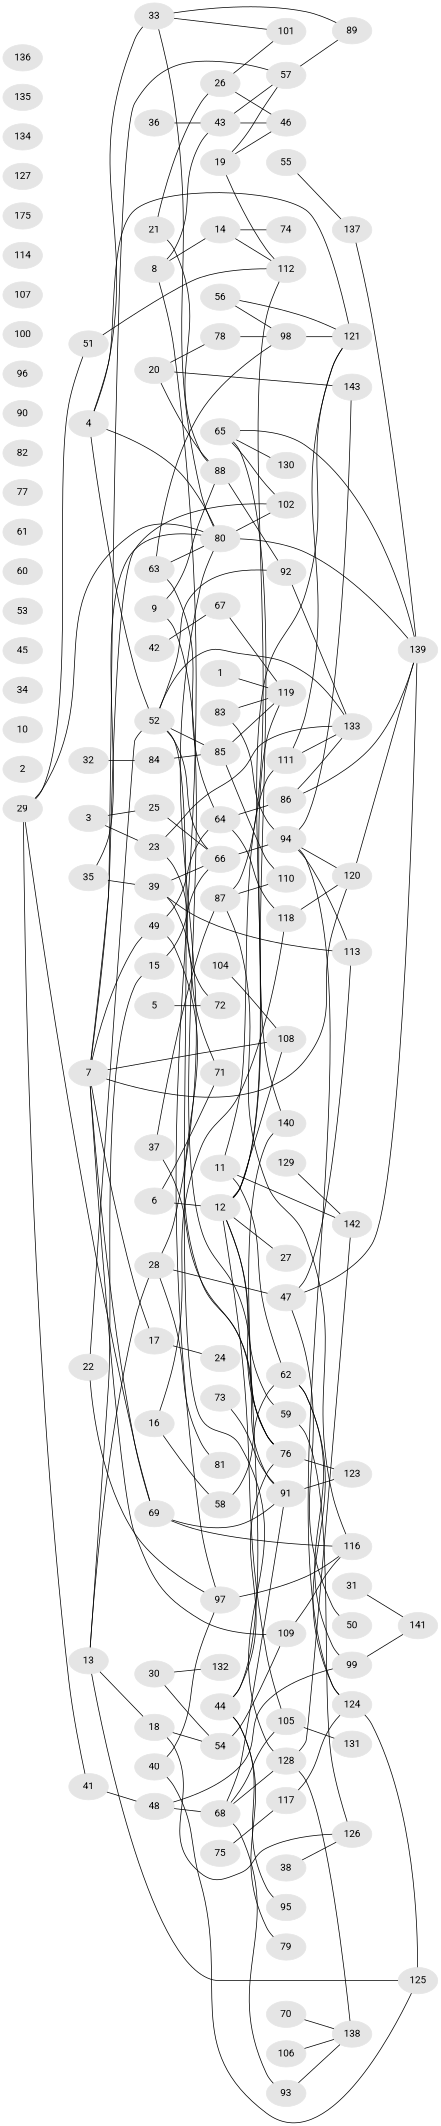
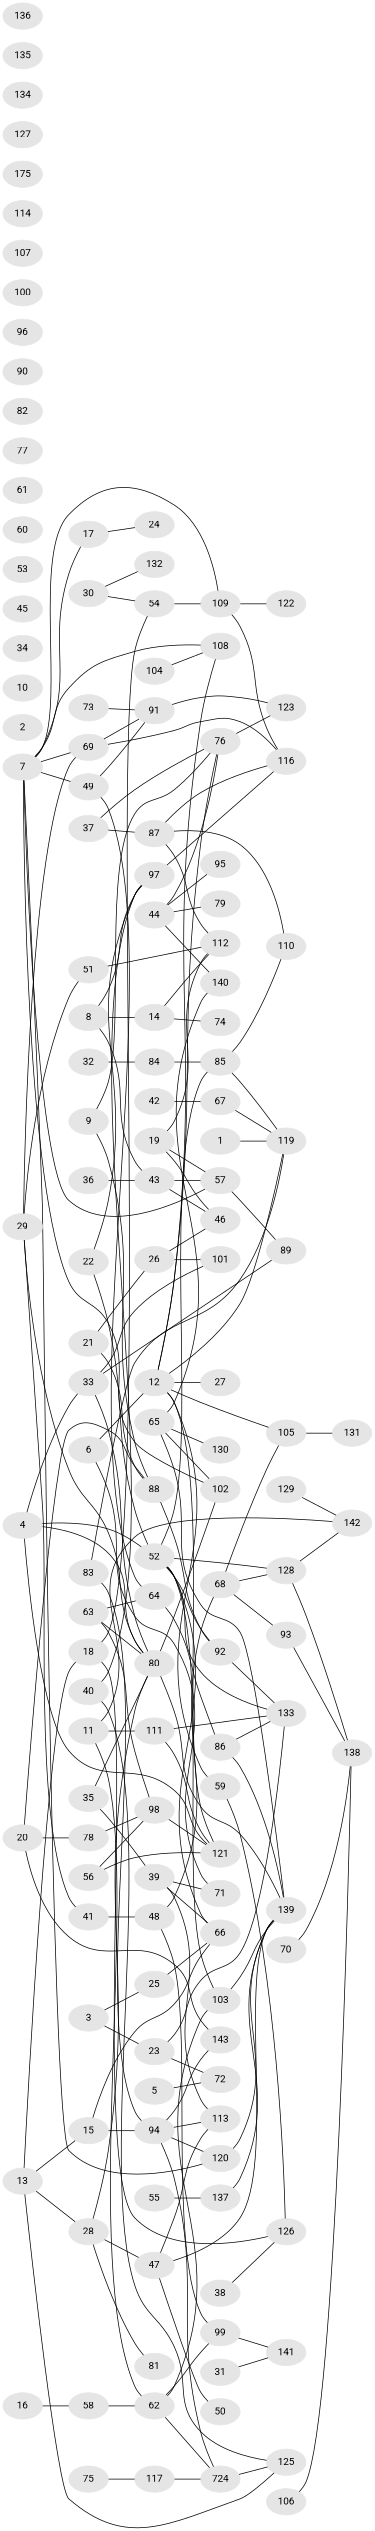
none -> (286, 604)
(253, 849) -> (127, 2131)
(286, 919) -> none
(259, 1655) -> none
(352, 1705) -> (220, 2479)
none -> (220, 2000)
